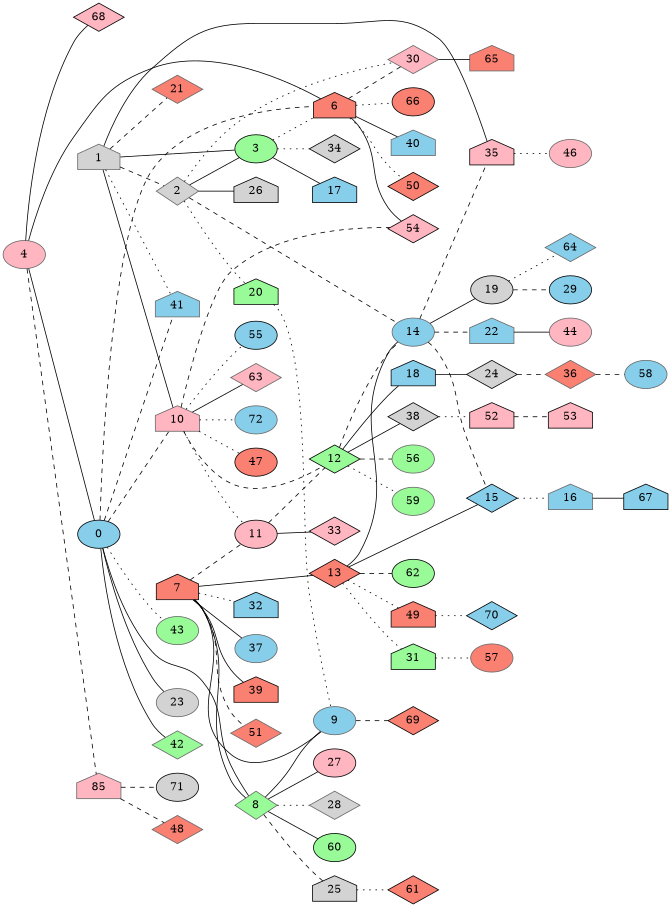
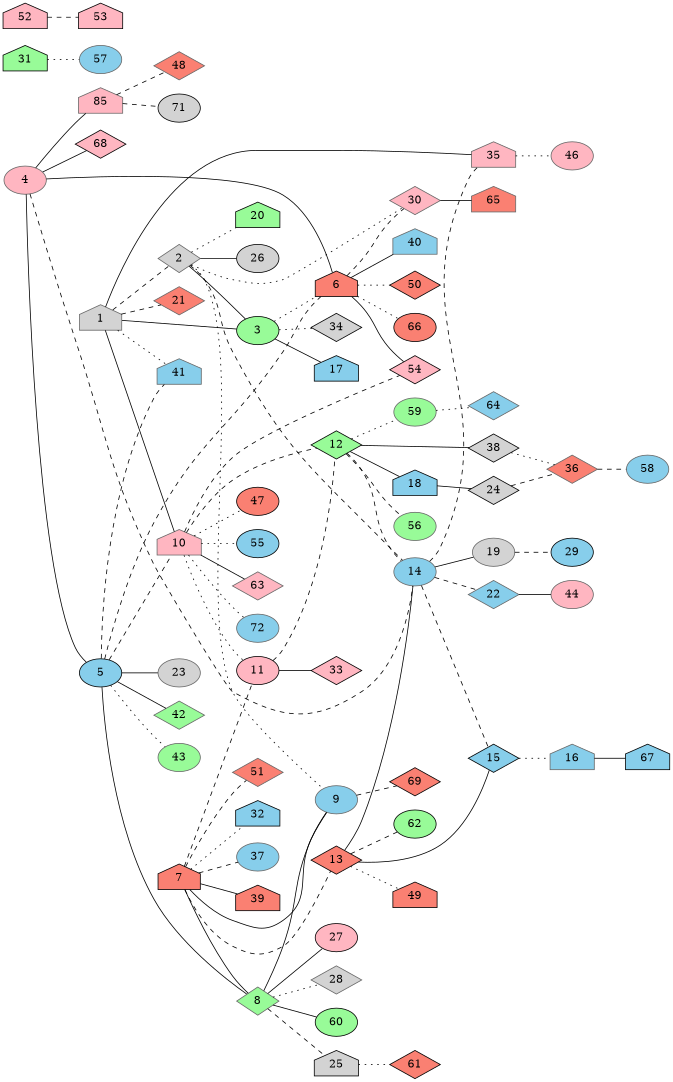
(492, 154) -> (494, 156)
(256, 191) -> (258, 258)
(533, 268) -> (454, 409)
(492, 290) -> (494, 552)
(492, 332) -> (494, 595)
(454, 417) -> (533, 459)
(304, 504) -> (218, 556)
(62, 522) -> (60, 140)
(99, 534) -> (101, 673)
none -> (149, 554)
(256, 581) -> (265, 953)
(492, 616) -> none
(370, 618) -> none
(217, 619) -> (218, 868)
(492, 658) -> (101, 60)
